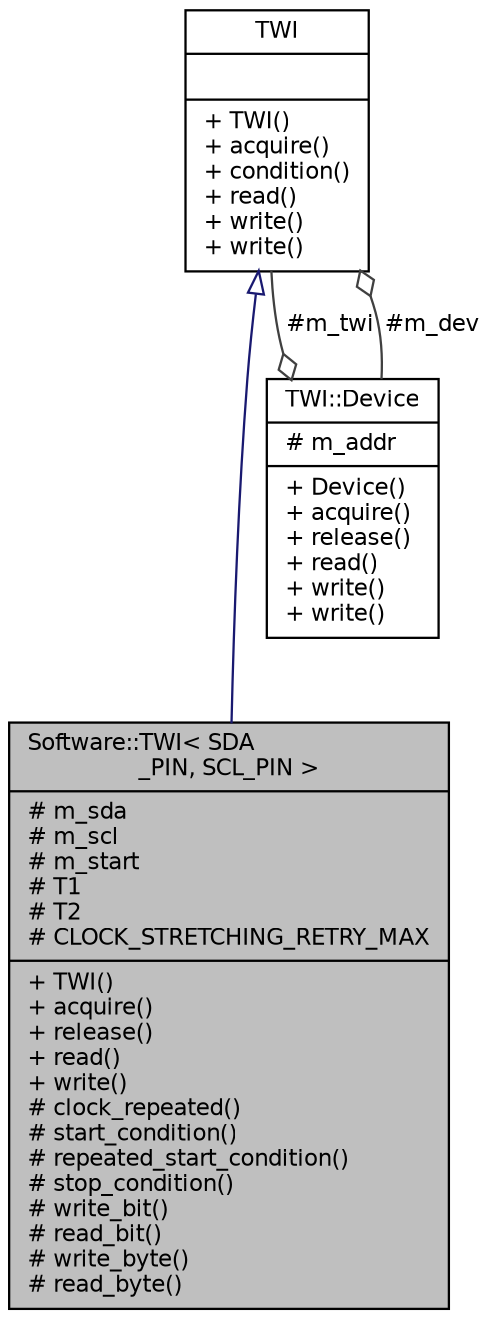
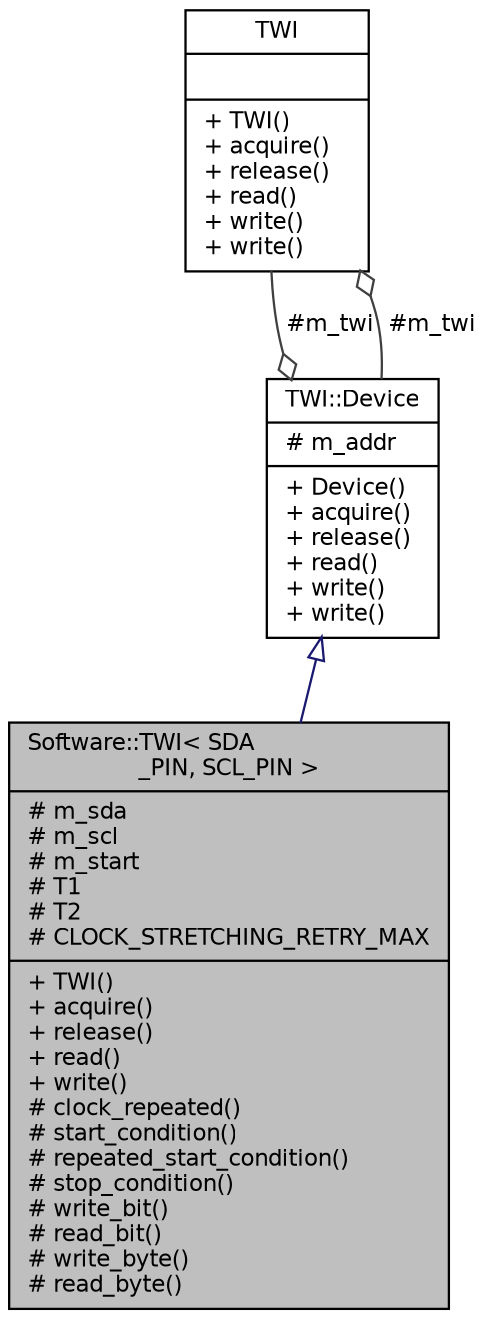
(277, 172) -> (267, 172)
(429, 325) -> (429, 325)
(239, 508) -> (308, 691)
